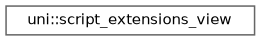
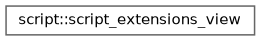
(130, 20) -> (130, 20)
